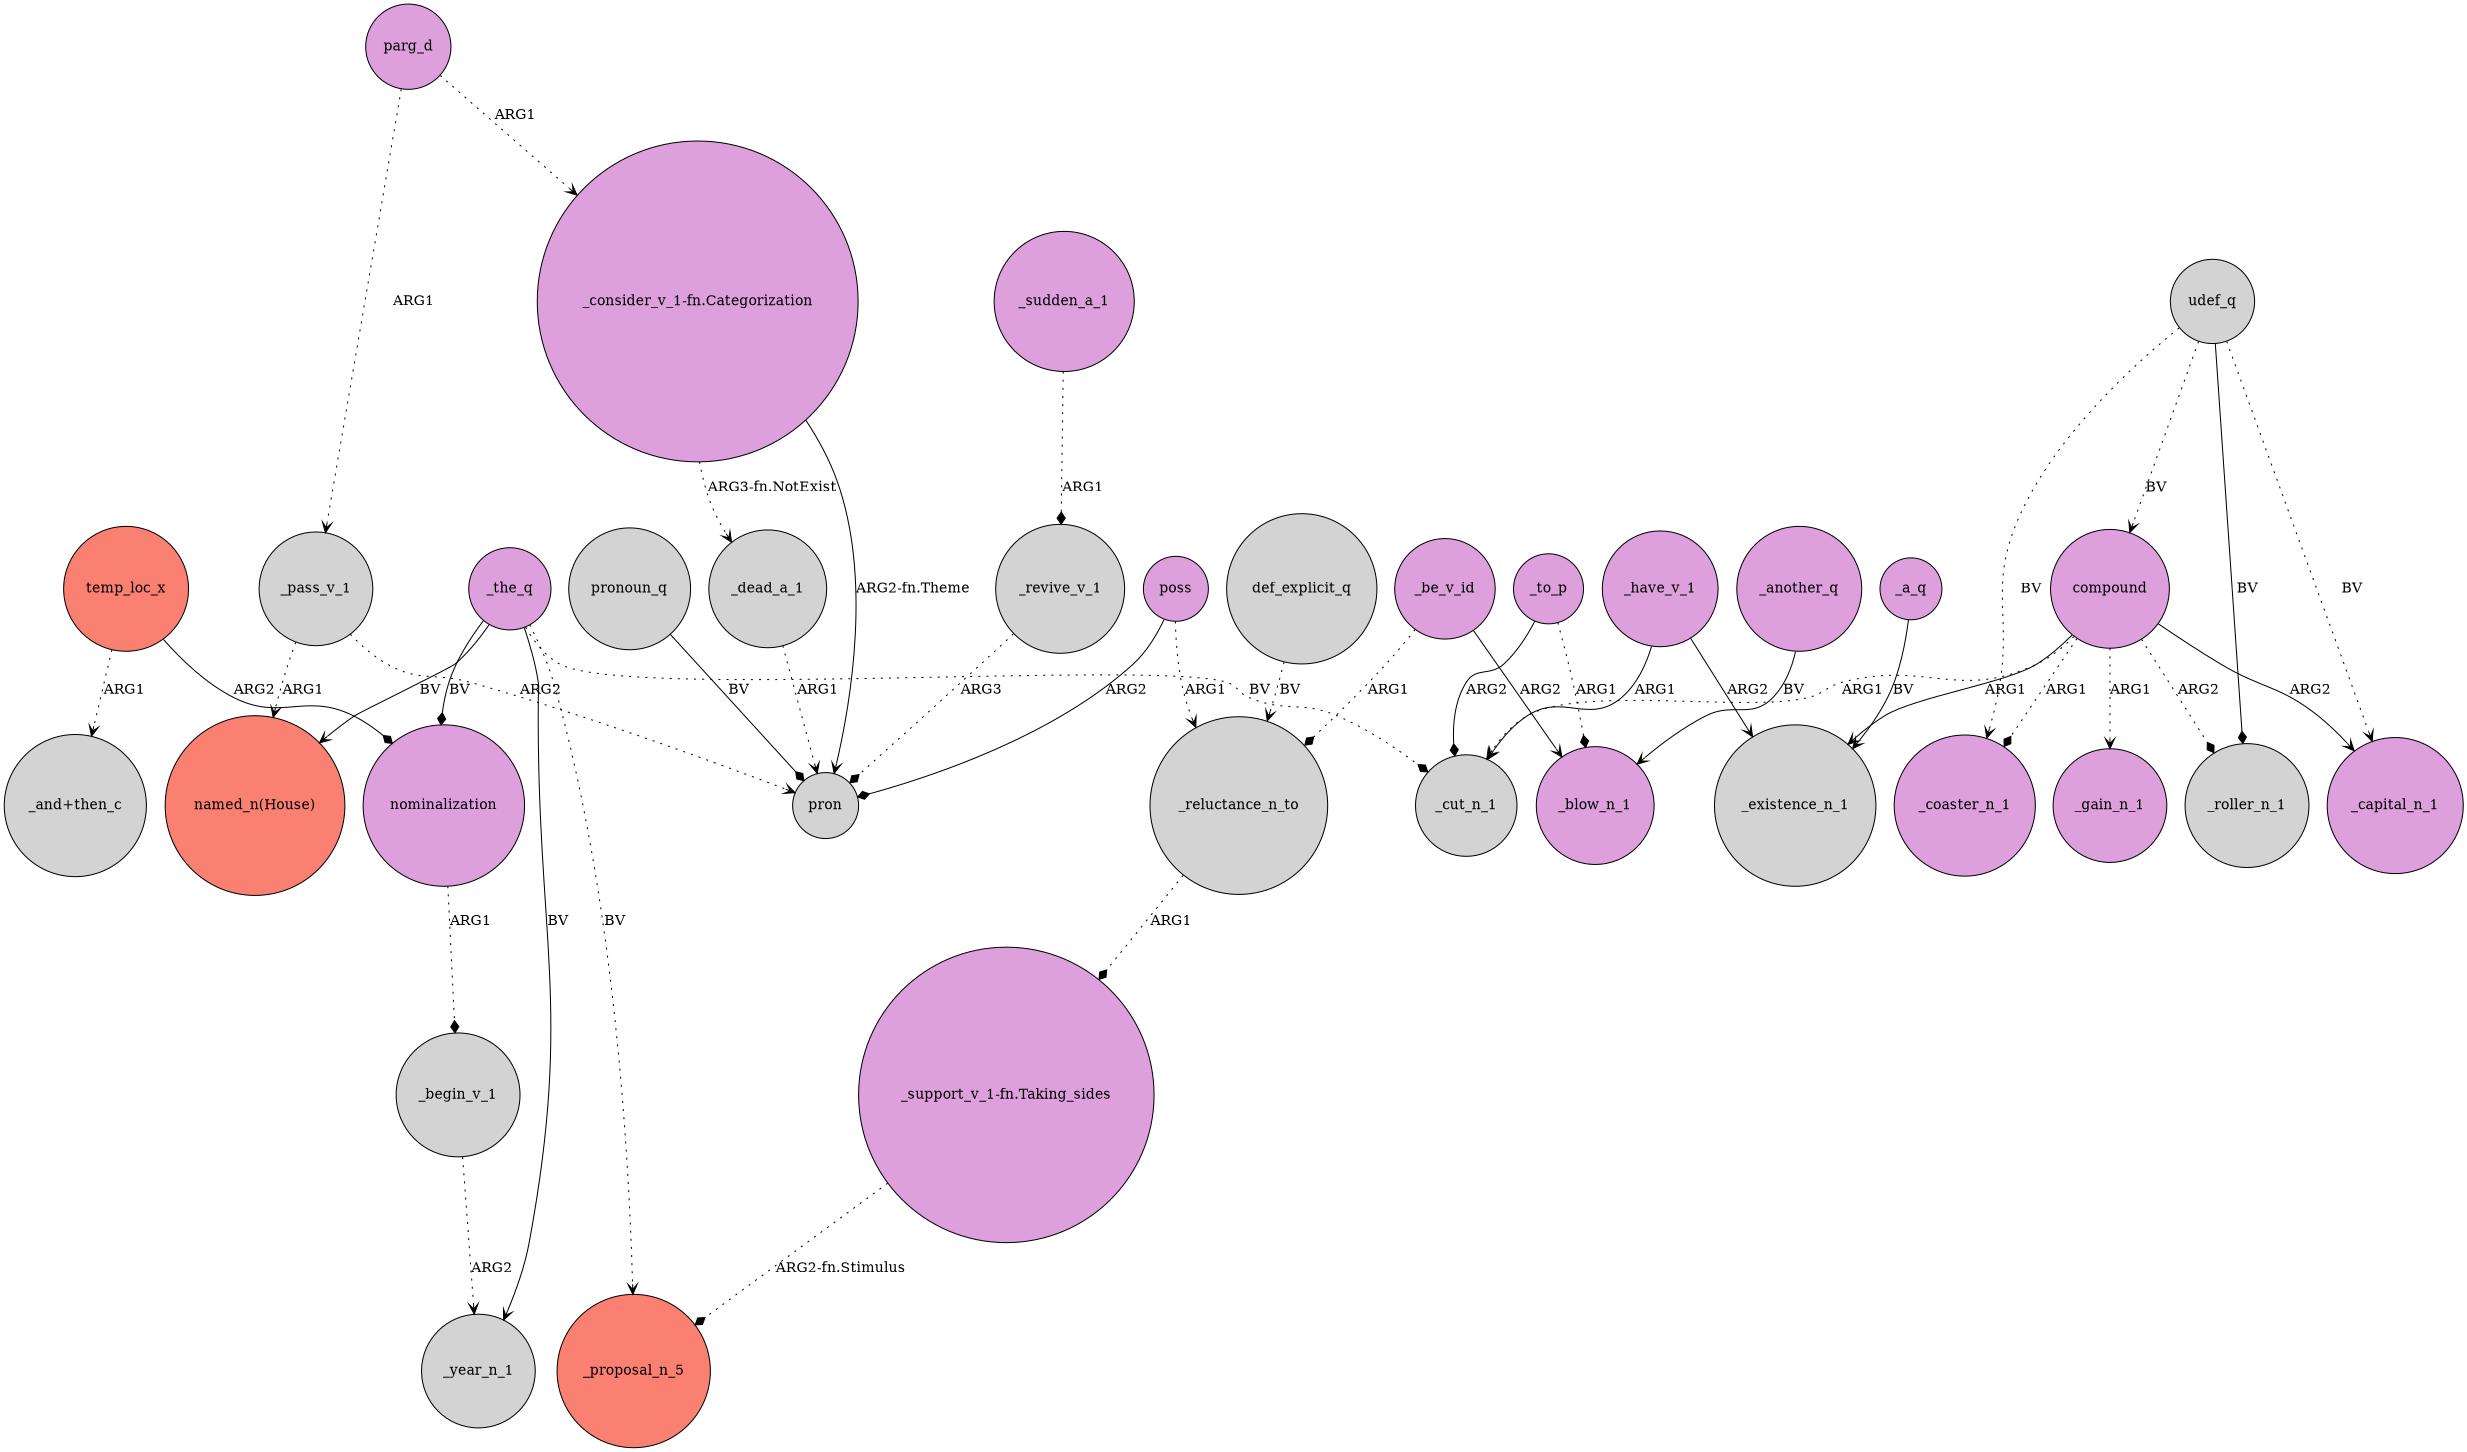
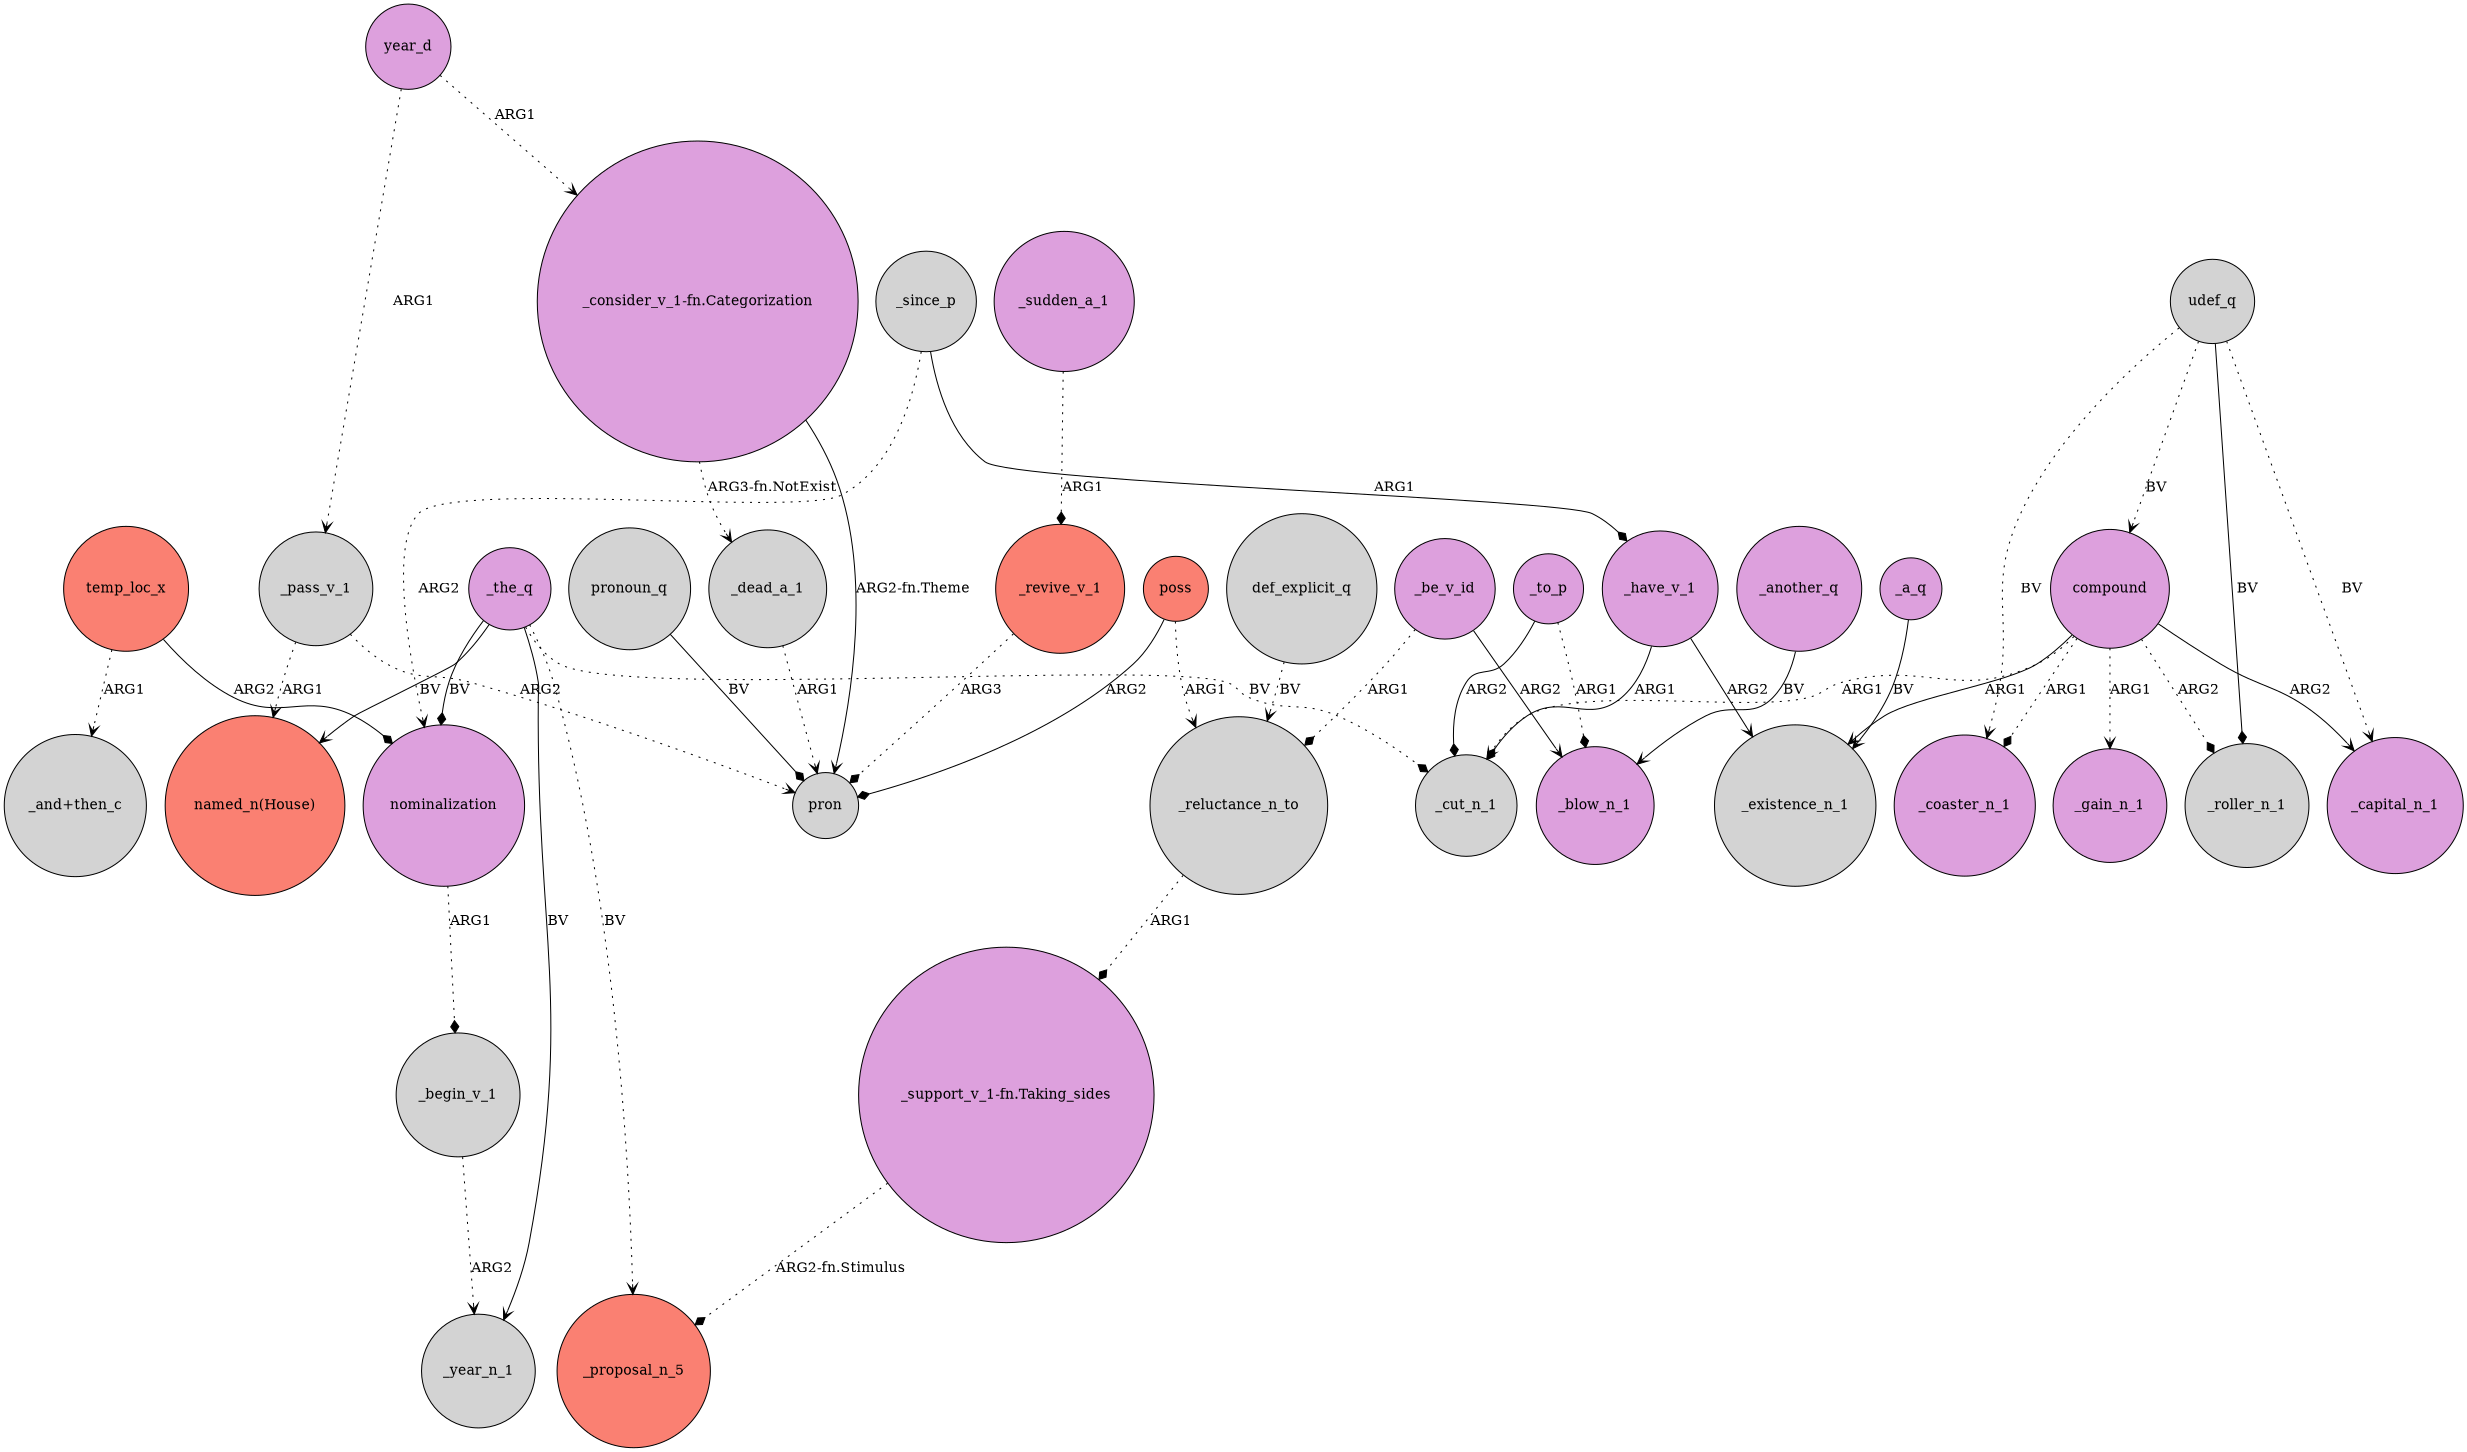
(408, 47) -> (408, 47)
none -> (926, 301)
(1060, 589) -> (1060, 589)
(1176, 589) -> (1176, 589)
(1586, 709) -> (1586, 709)
